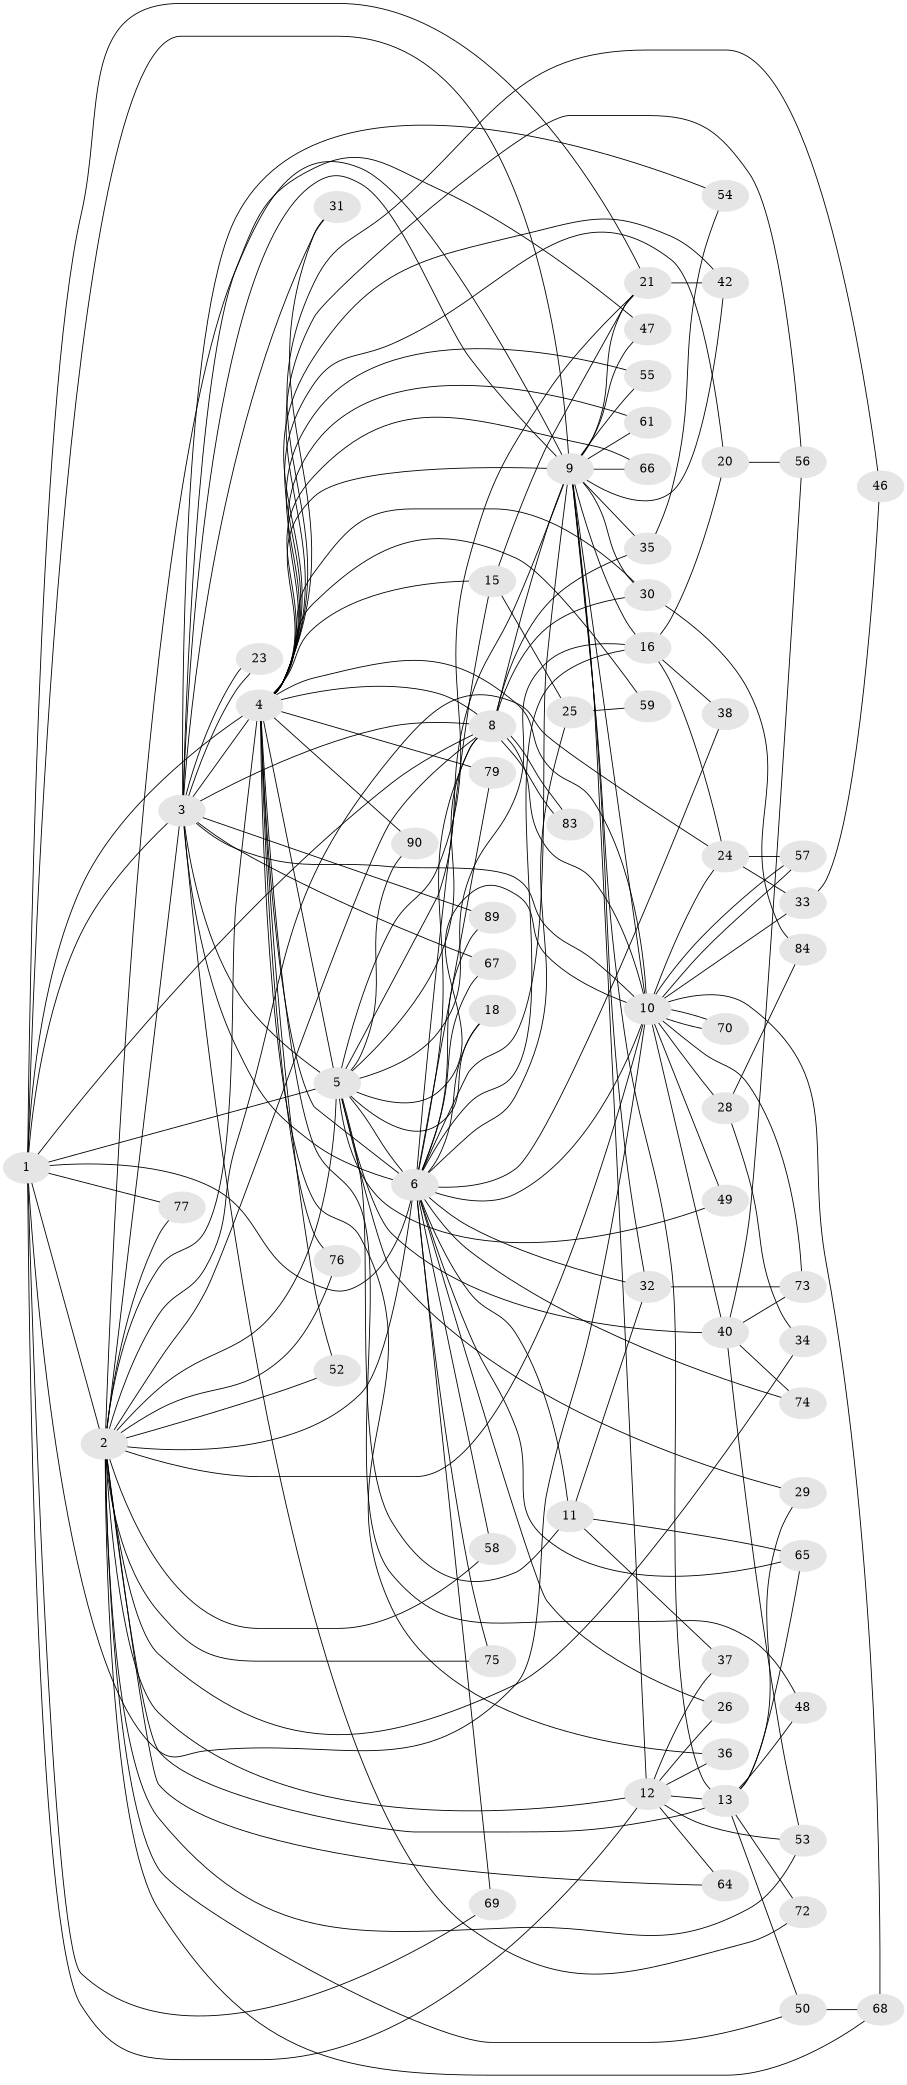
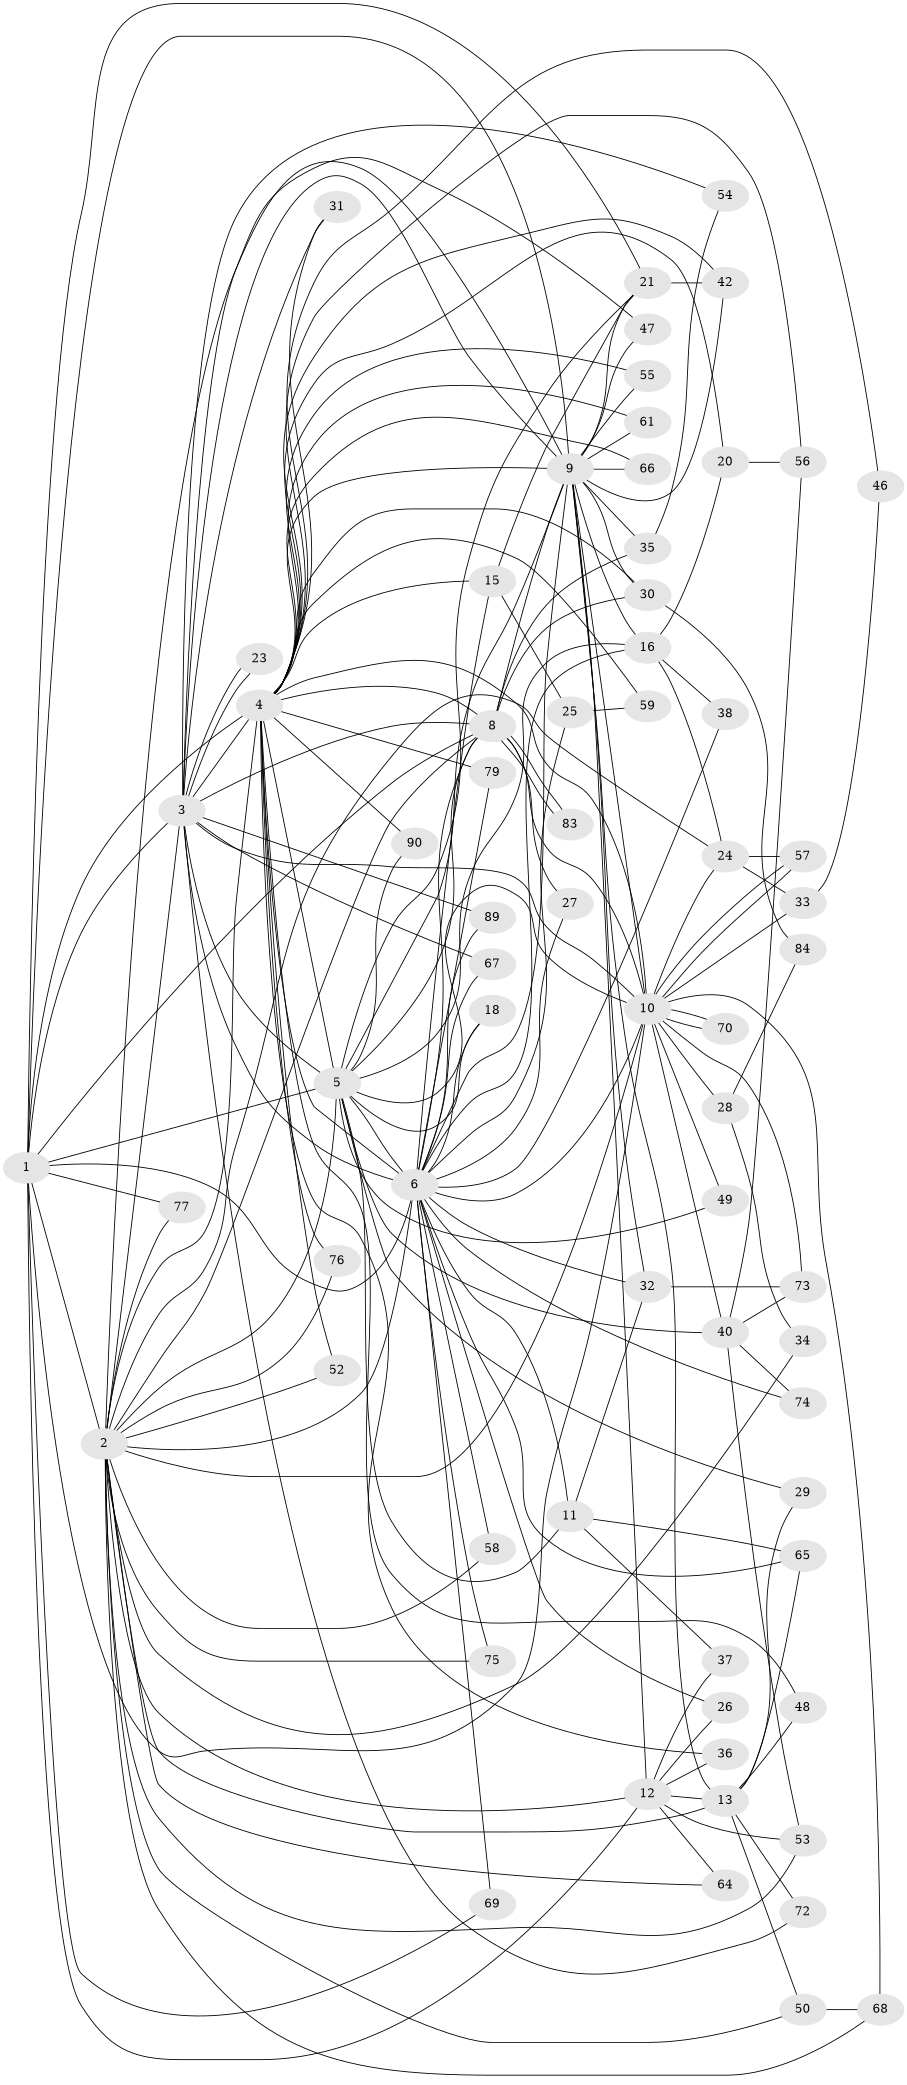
none -> (570, 904)
